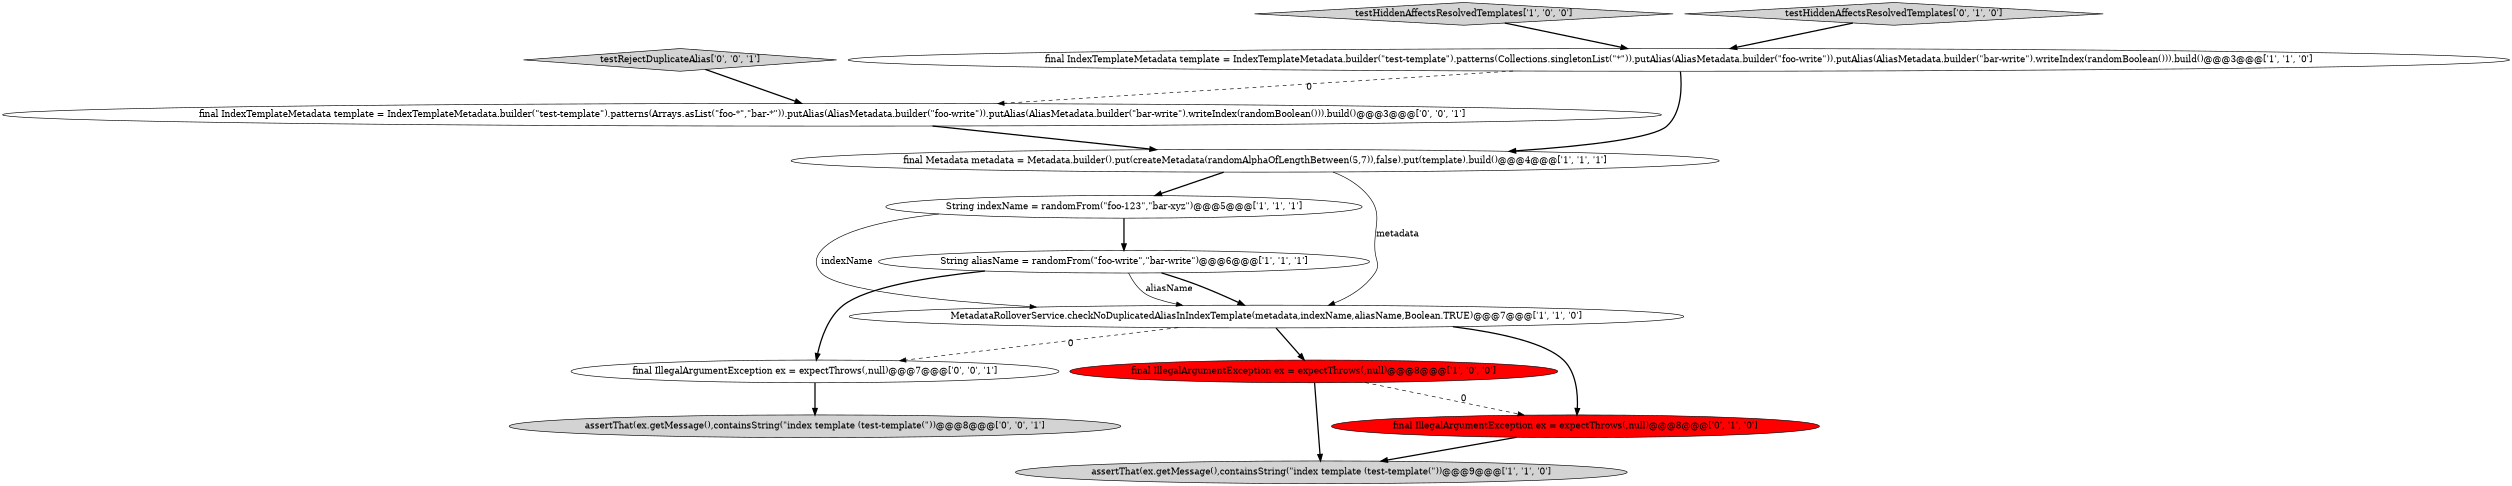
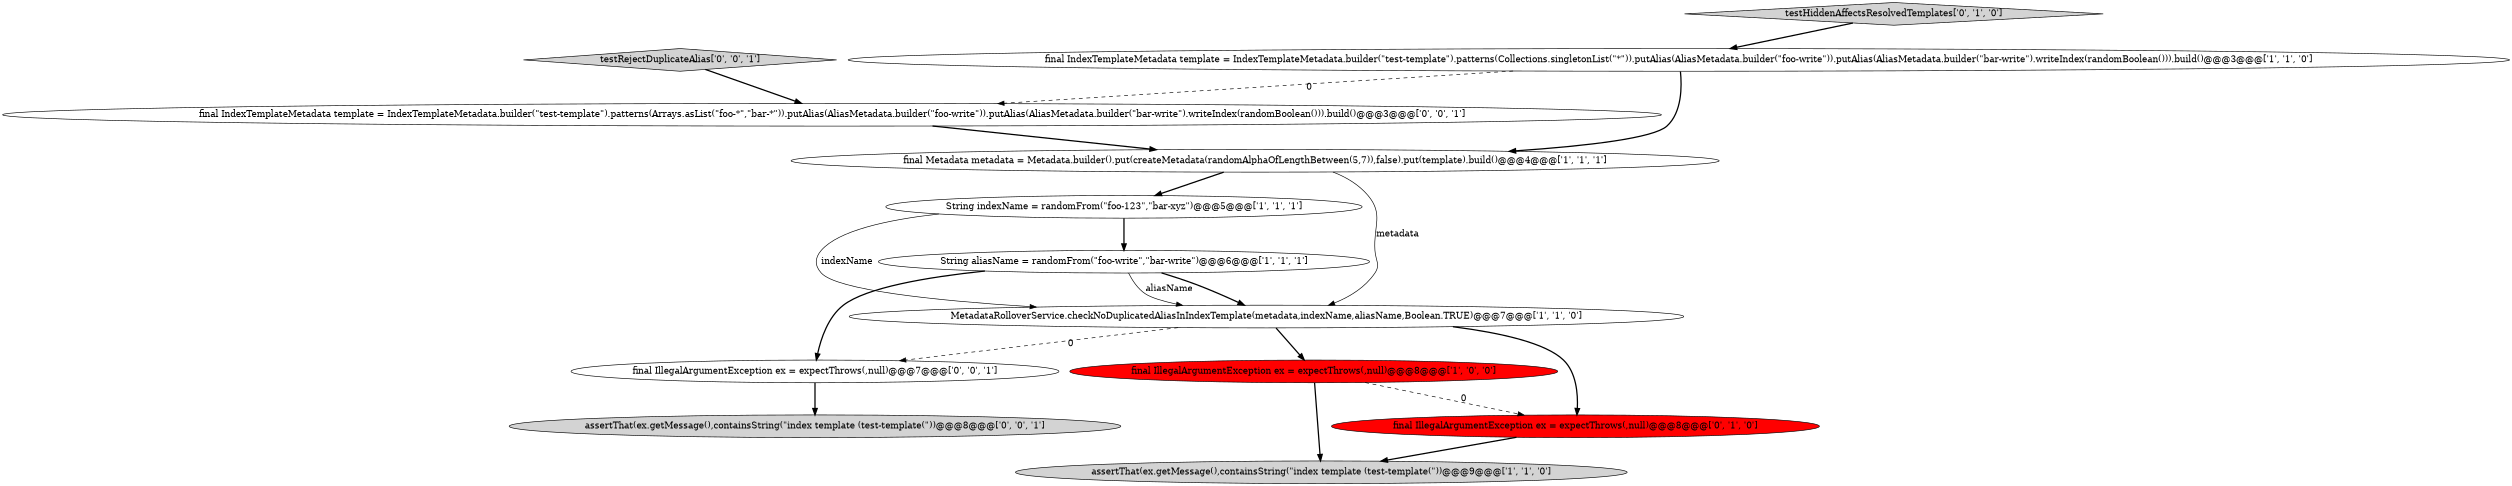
(1464, 14) -> none
